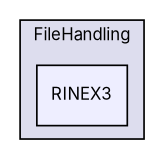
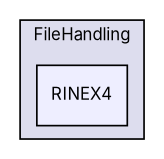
(82, 95) -> (82, 95)
